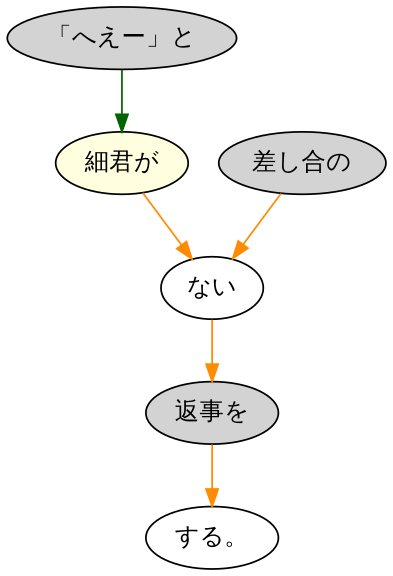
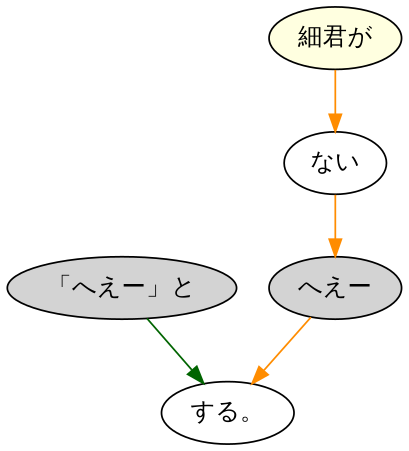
(122, 92) -> (169, 344)
(302, 163) -> none
(212, 413) -> (335, 288)
